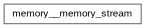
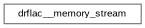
(73, 14) -> (73, 14)
